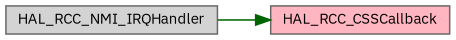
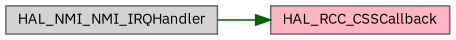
(112, 20) -> (112, 20)
